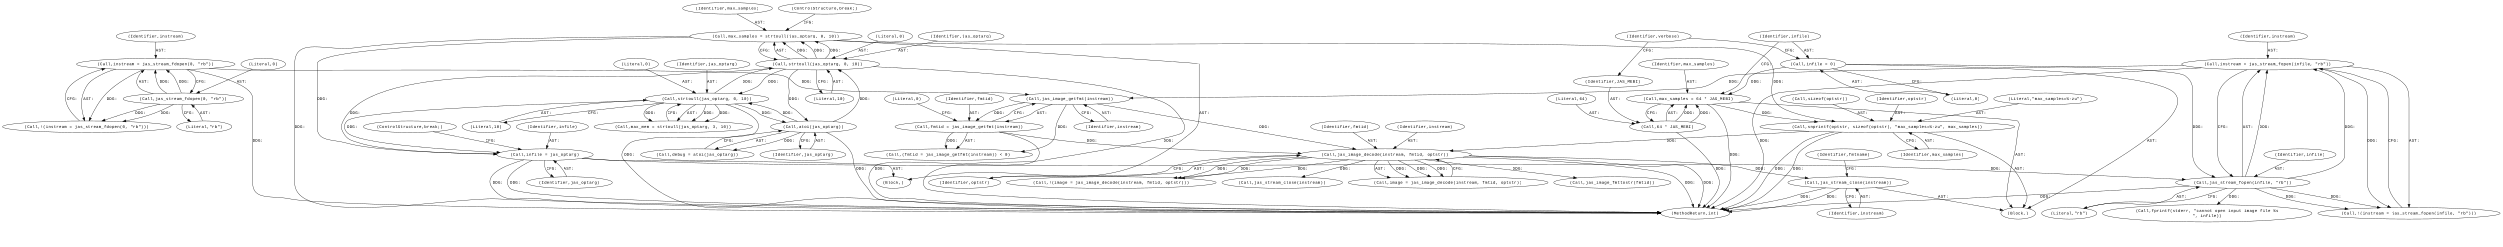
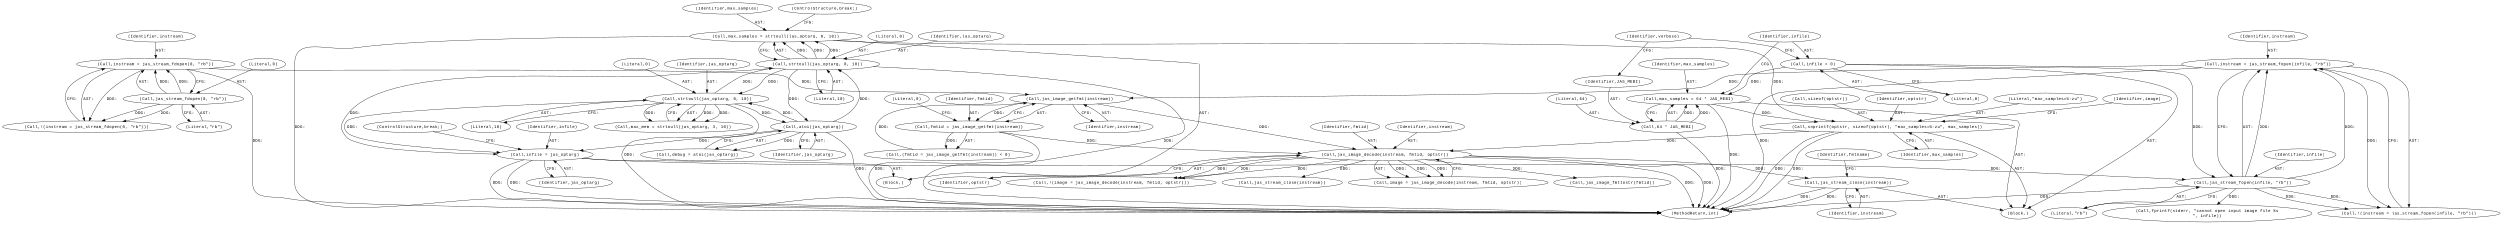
(379, 50) -> (681, 140)
none -> (2137, 99)
(1055, 137) -> (917, 107)
